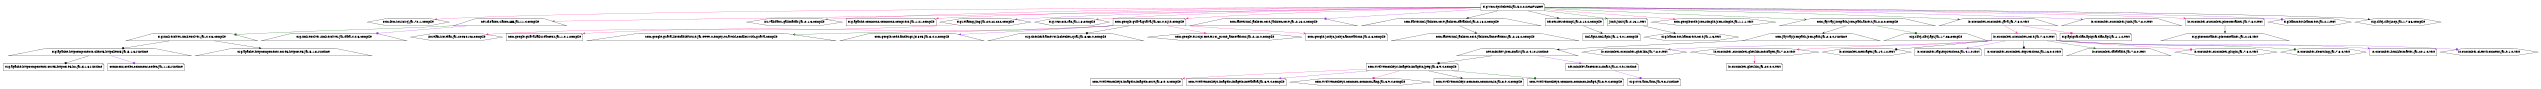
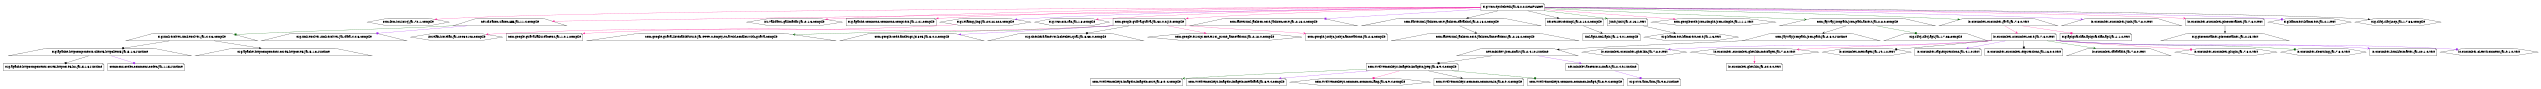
(1275, 73) -> (1275, 73)
